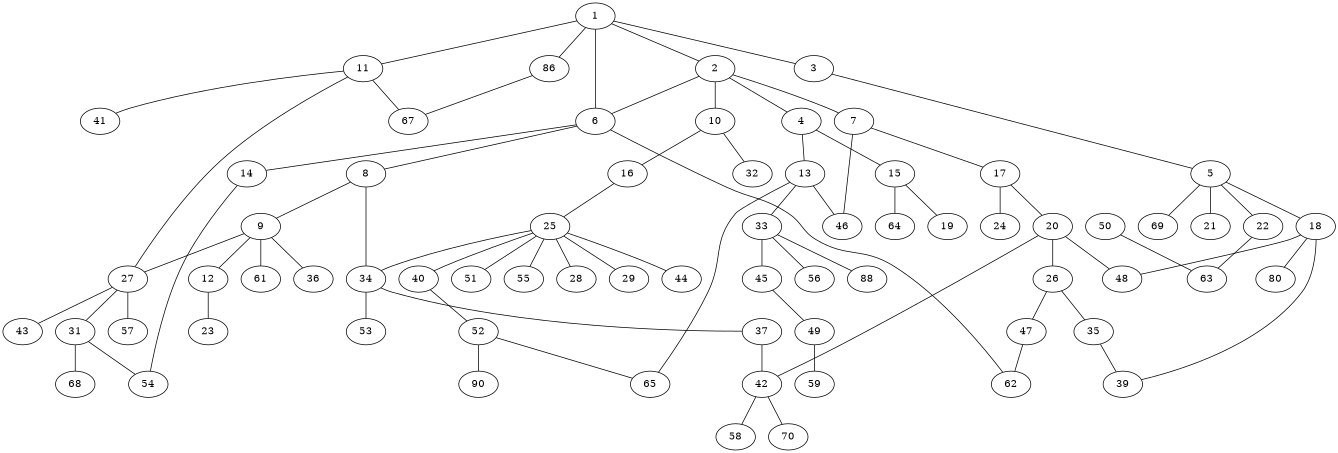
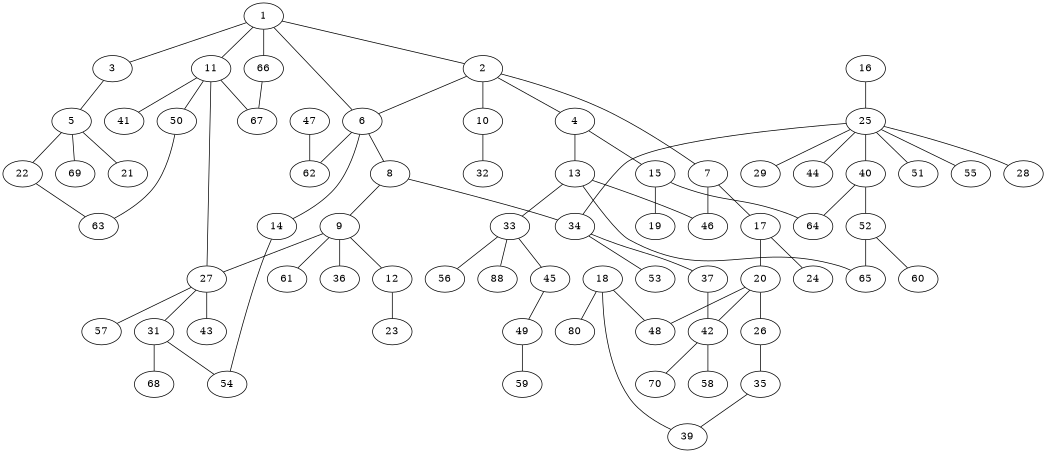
(549, 69) -> (264, 69)
none -> (194, 95)
(671, 148) -> none
none -> (839, 200)
(1263, 200) -> none
(1040, 305) -> none
(479, 384) -> (918, 279)
